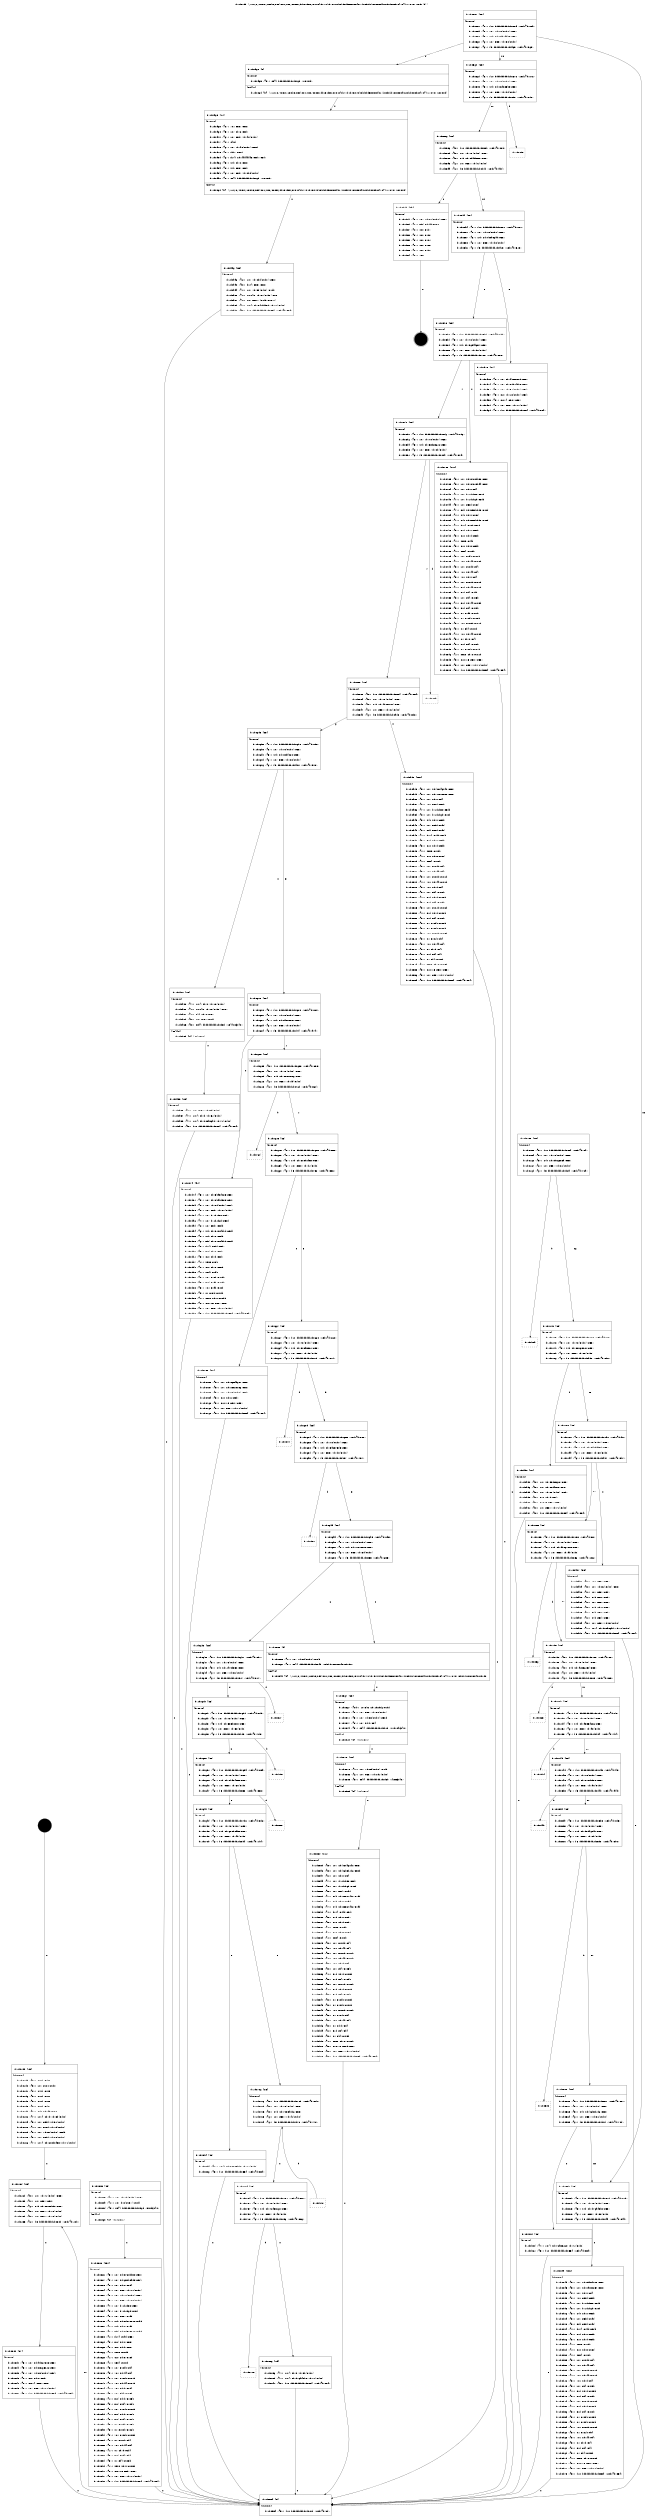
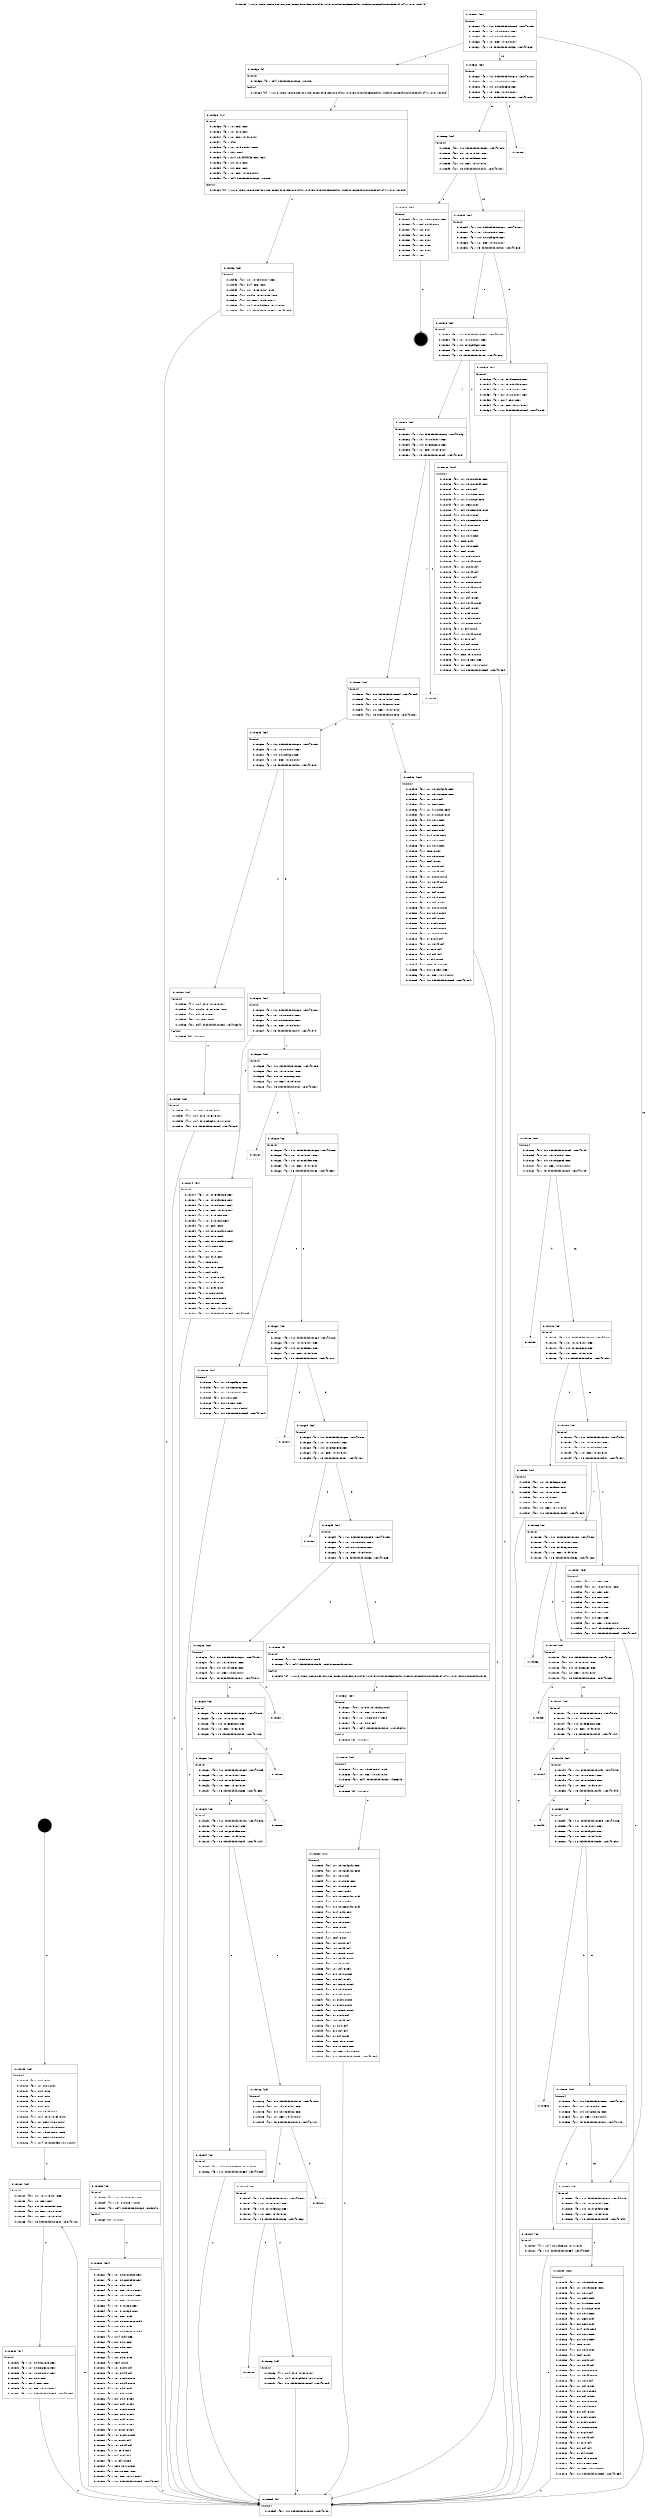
(291, 2169) -> (303, 2162)
